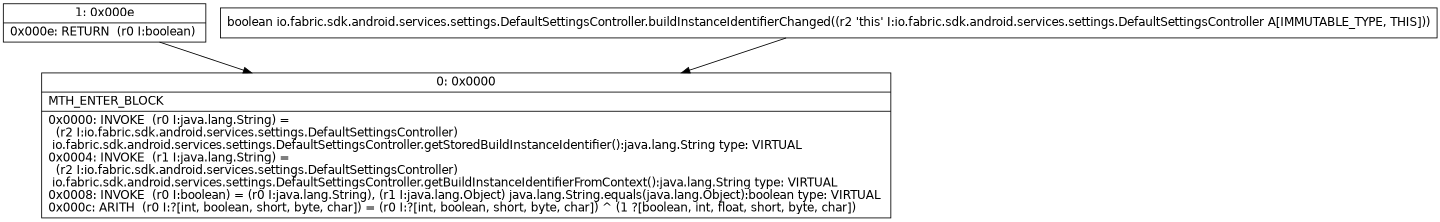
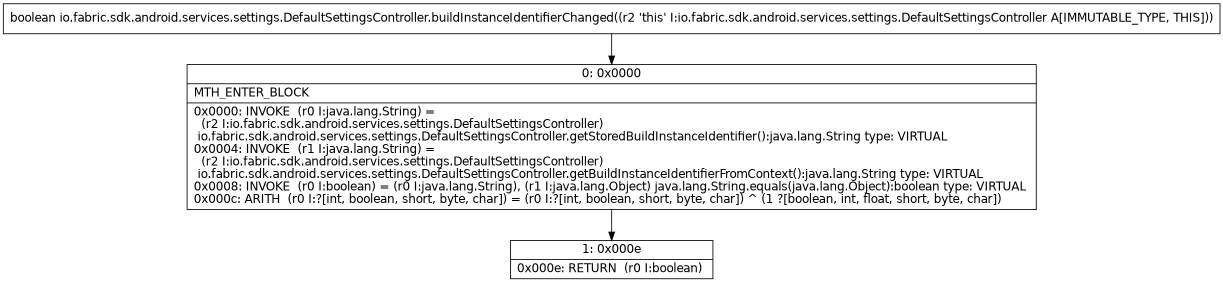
(202, 56) -> (612, 221)
